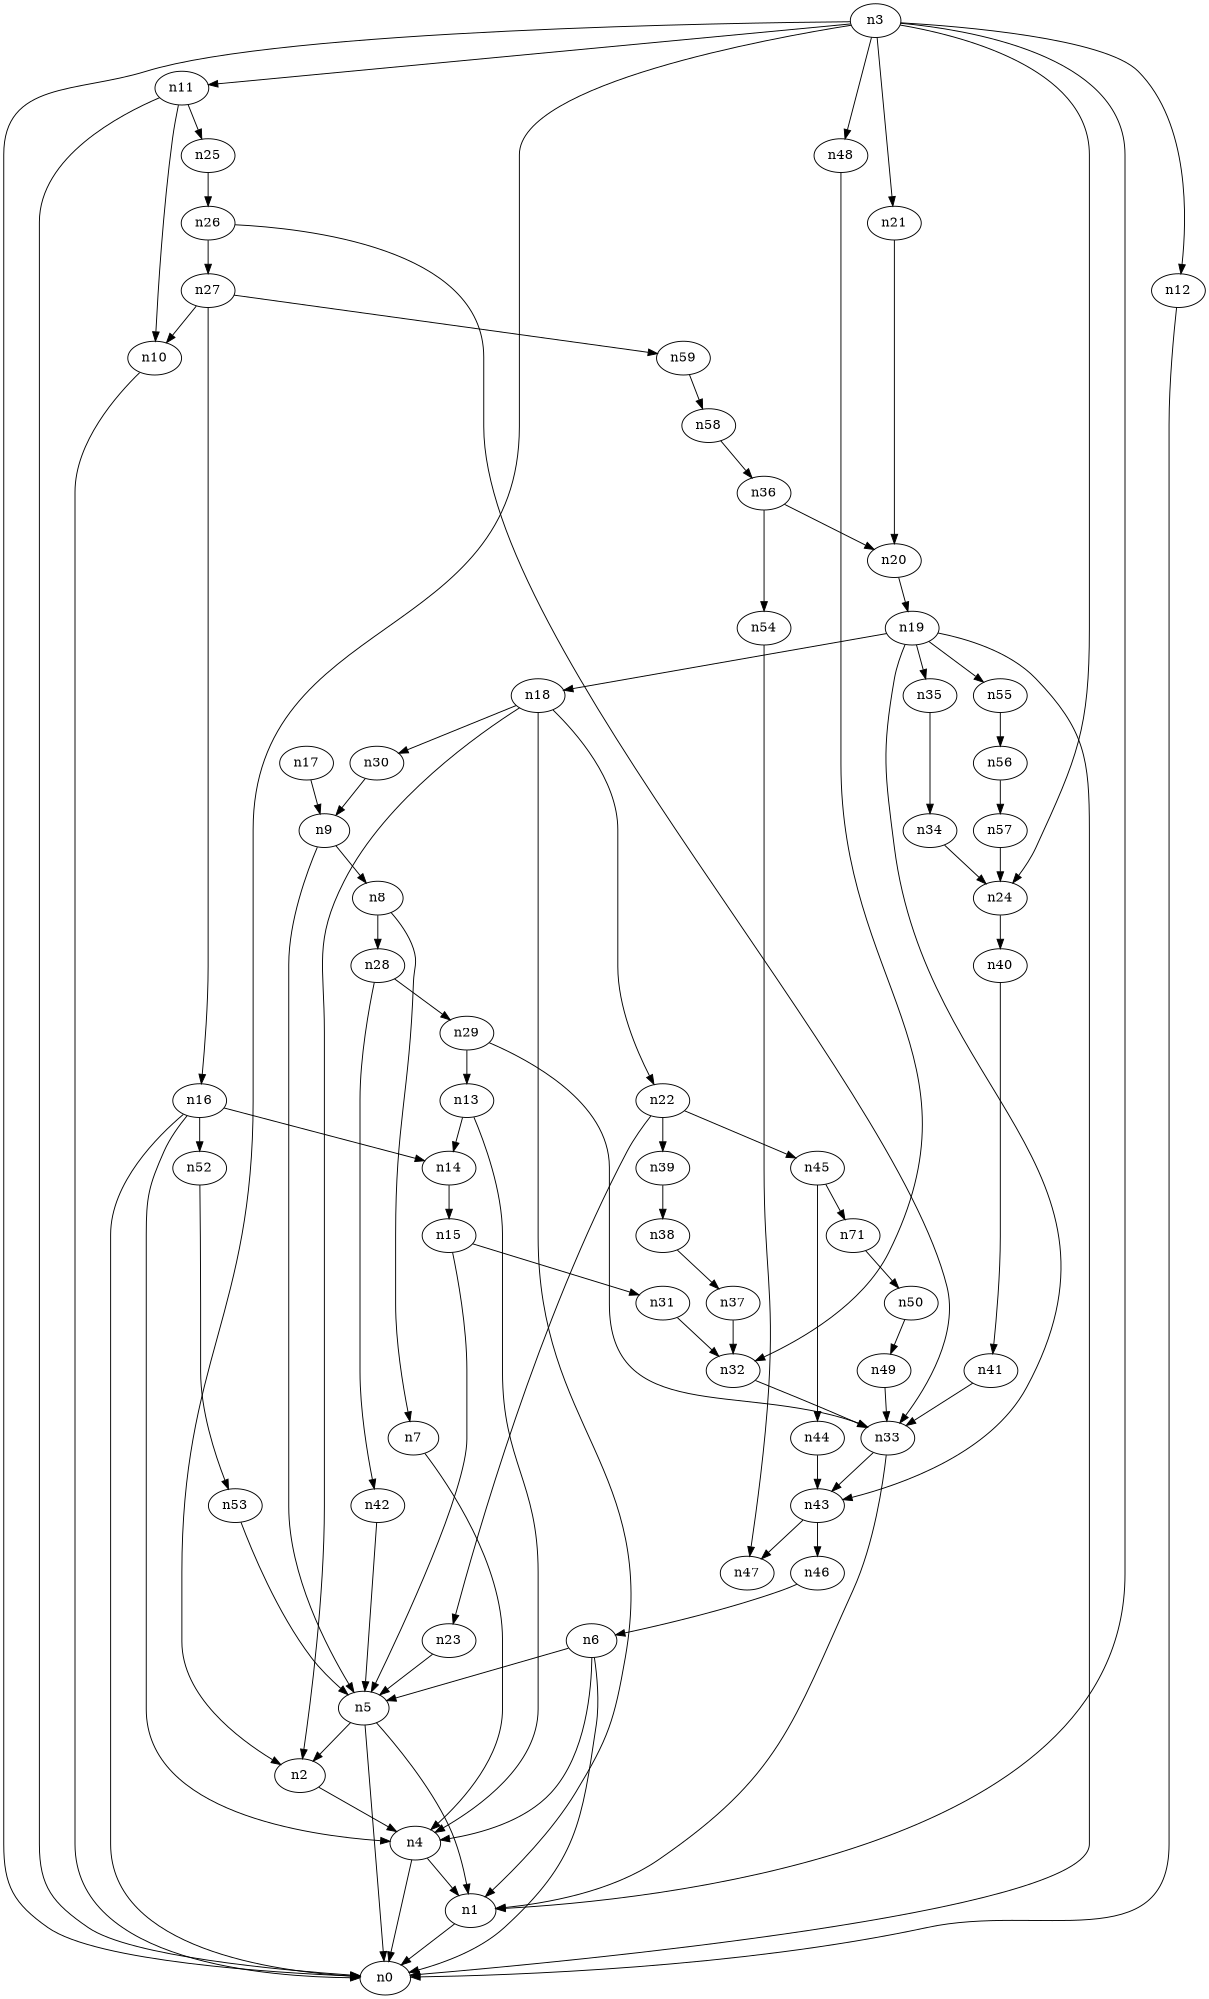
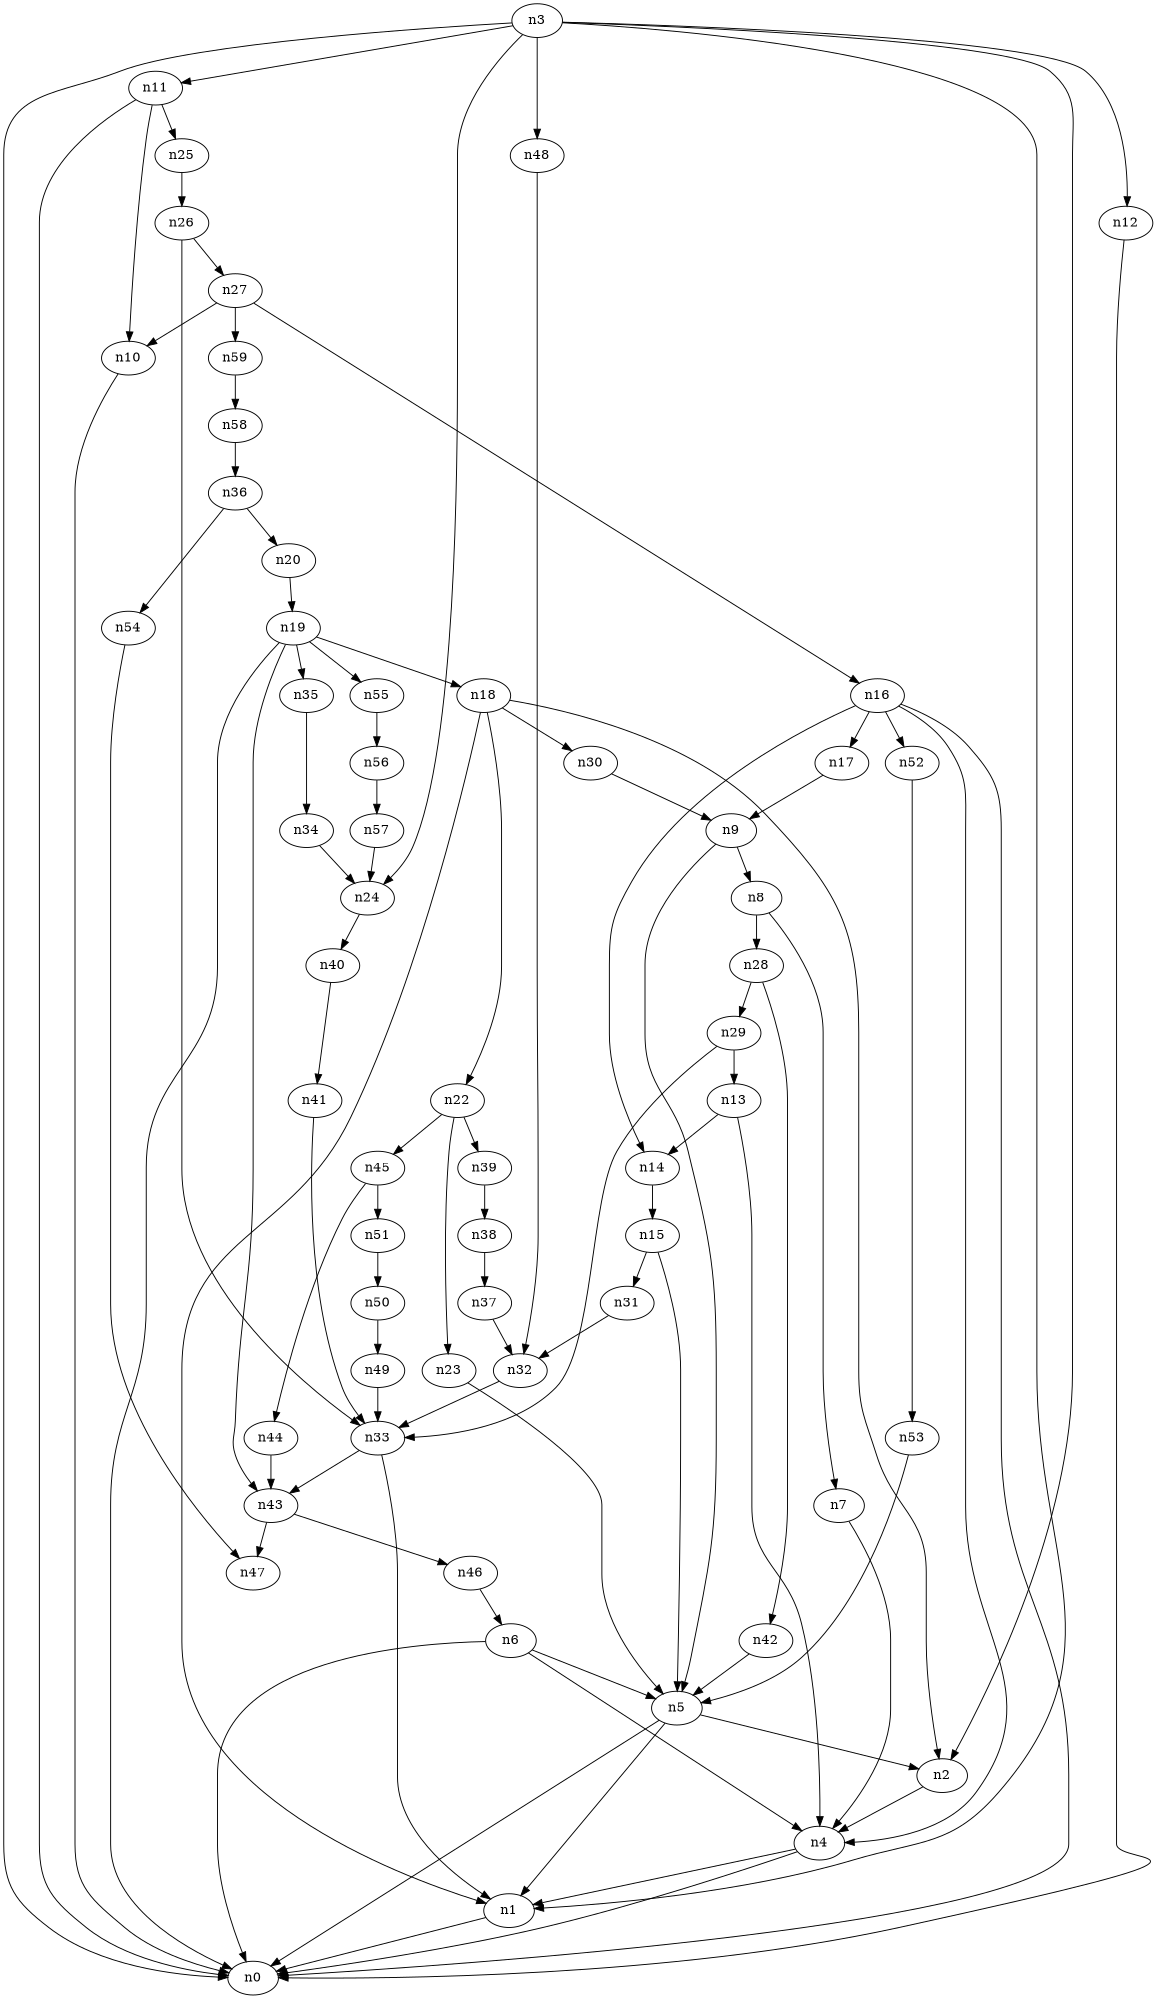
(894, 223) -> none
none -> (862, 725)
(853, 1236) -> (378, 1236)
